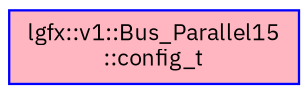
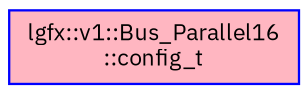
(154, 47) -> (154, 47)
